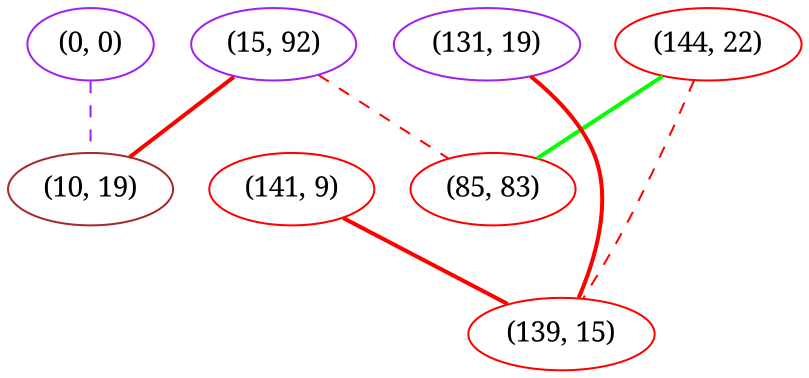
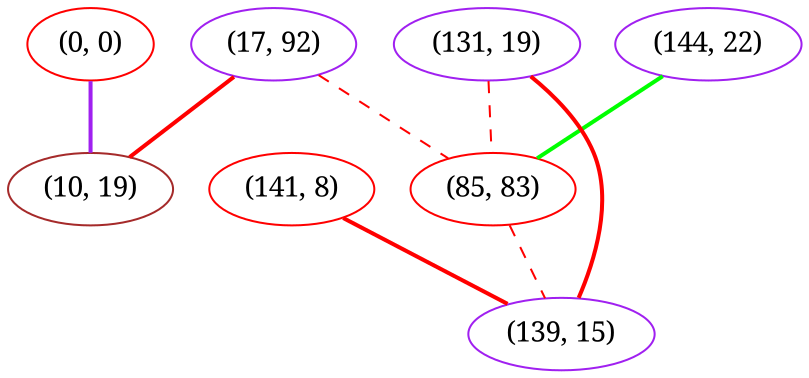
(91, 44) -> (91, 44)
(274, 44) -> (274, 44)
(708, 44) -> (708, 44)
(91, 117) -> (91, 117)
none -> (490, 117)
(292, 189) -> (292, 189)
(643, 192) -> (527, 262)
(561, 334) -> (561, 334)
